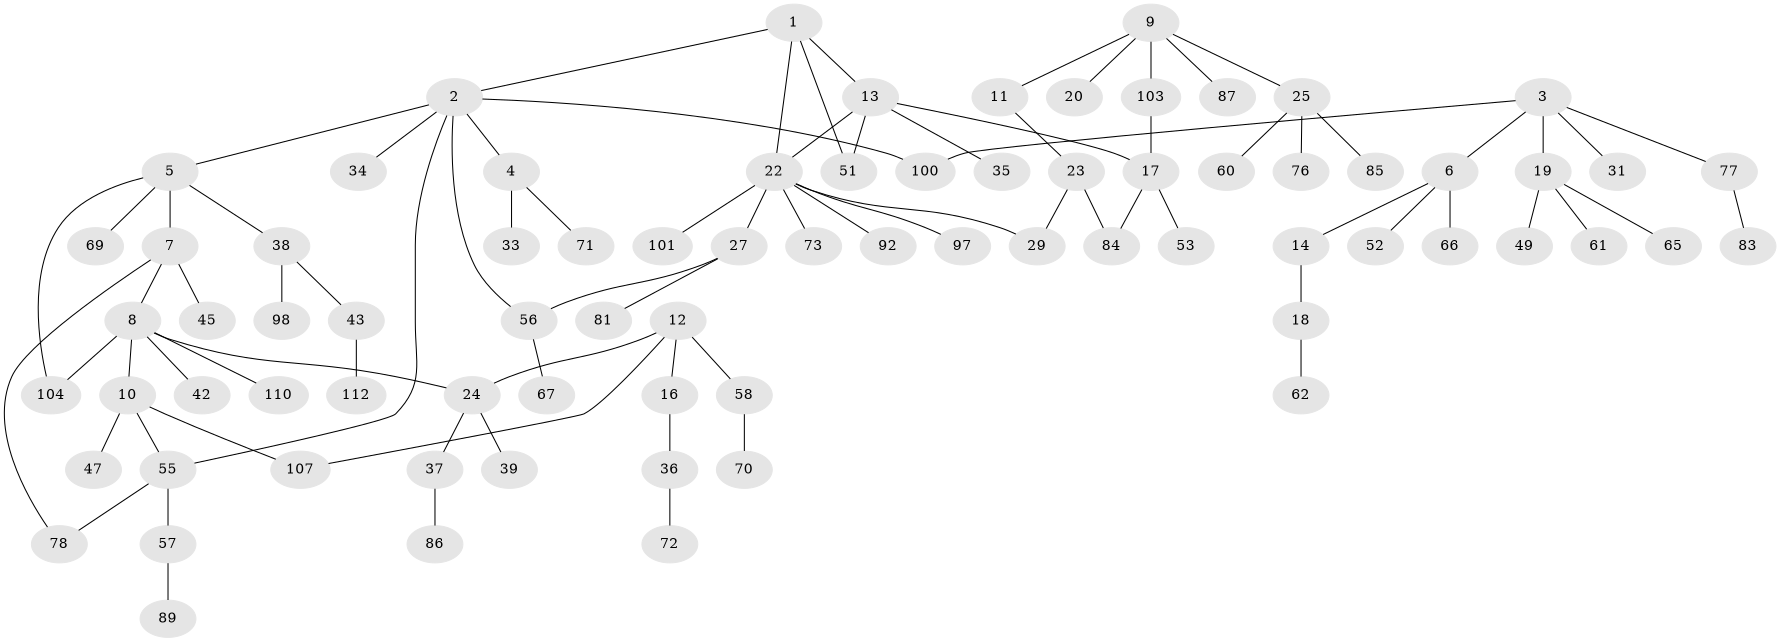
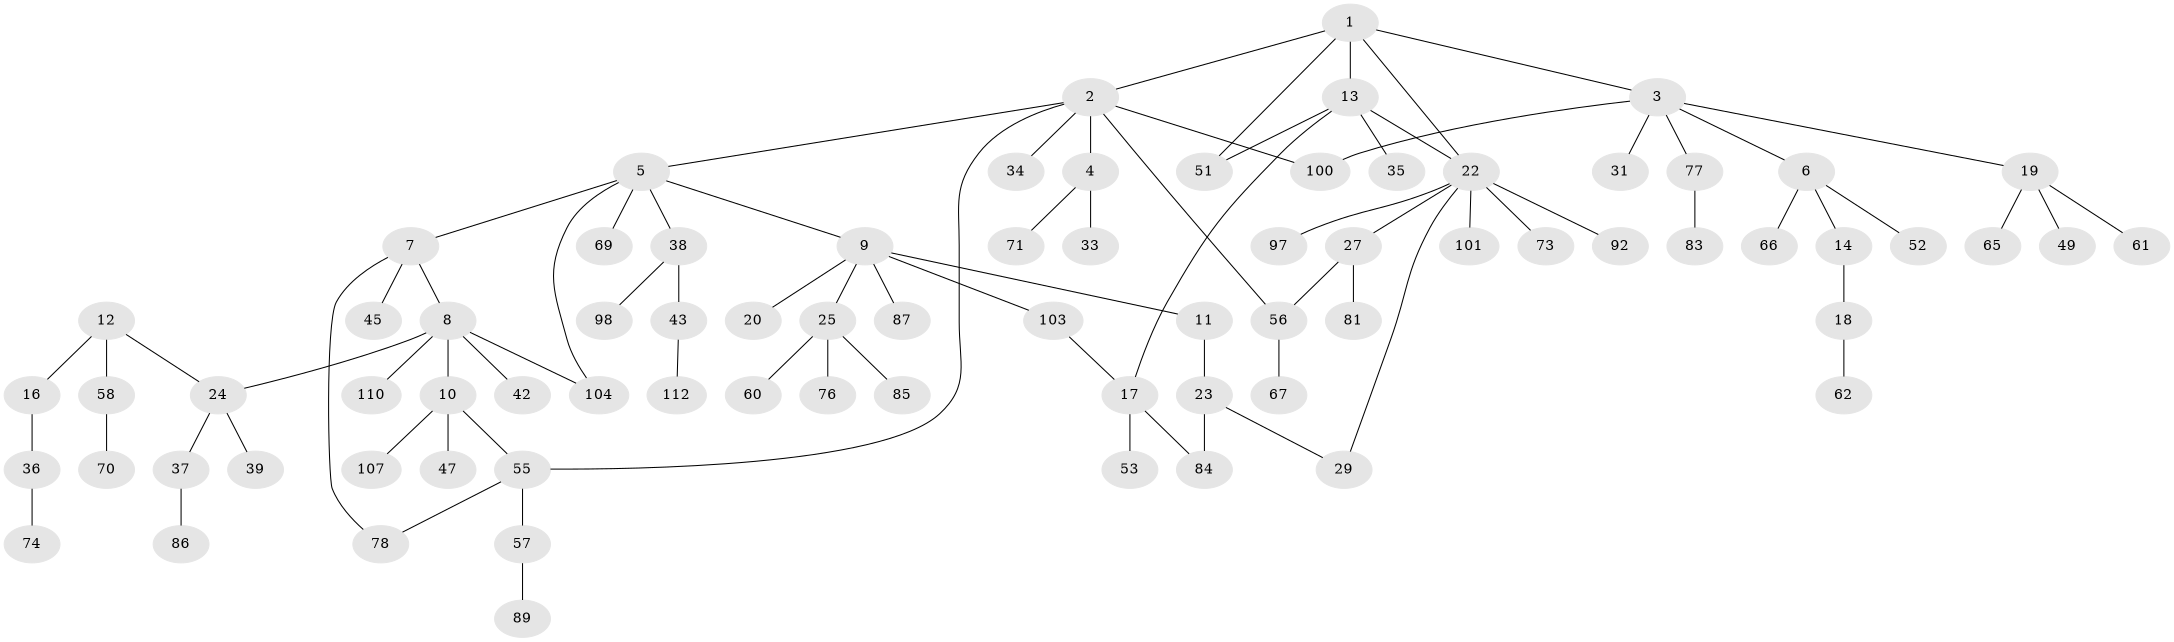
none -> (1504, 60)
none -> (753, 209)
(511, 429) -> none
(670, 544) -> (32, 544)
